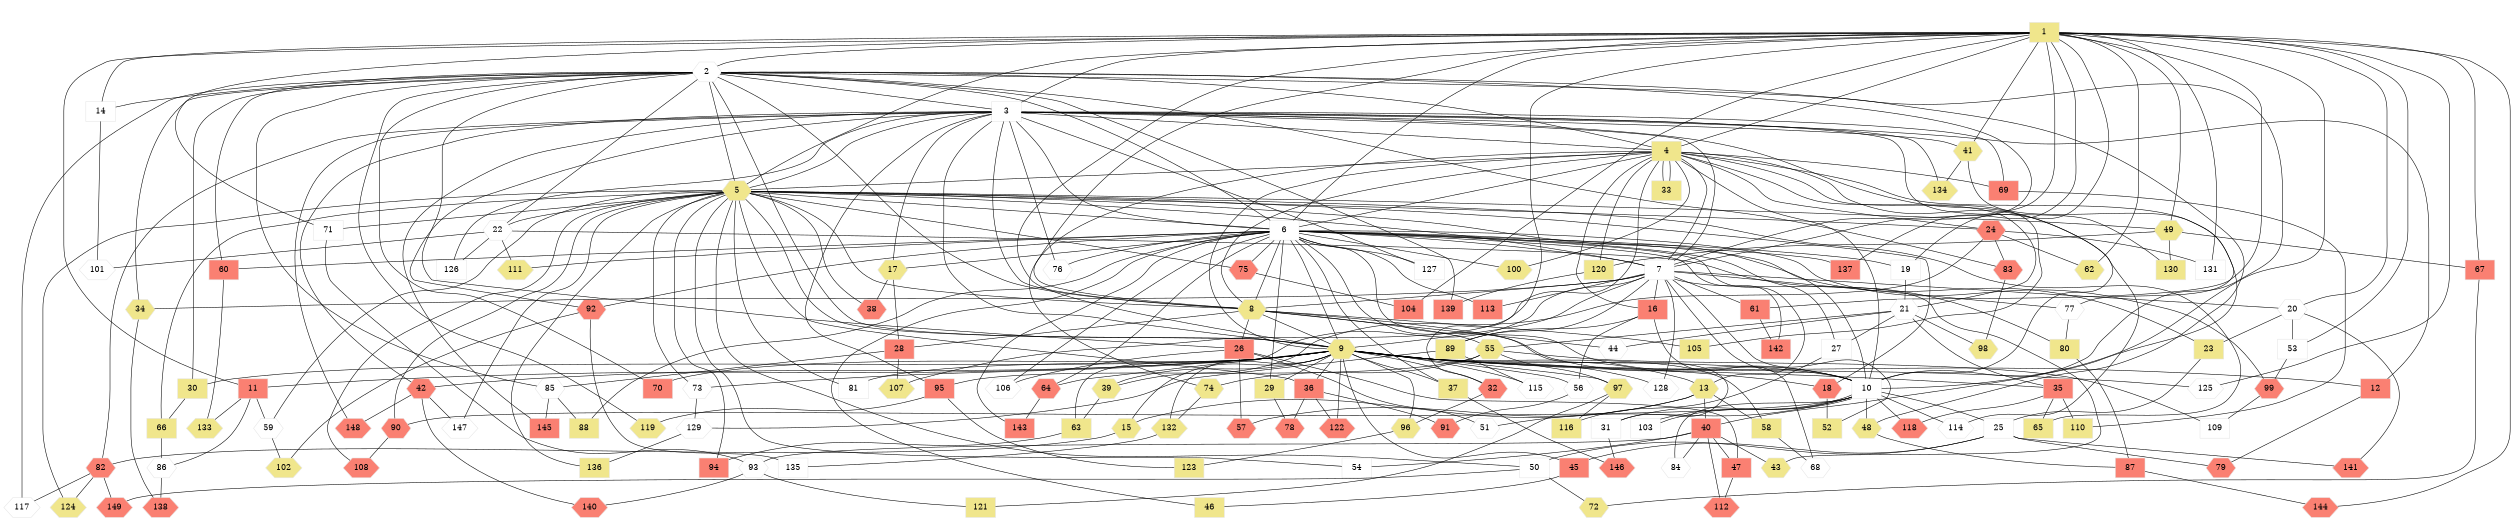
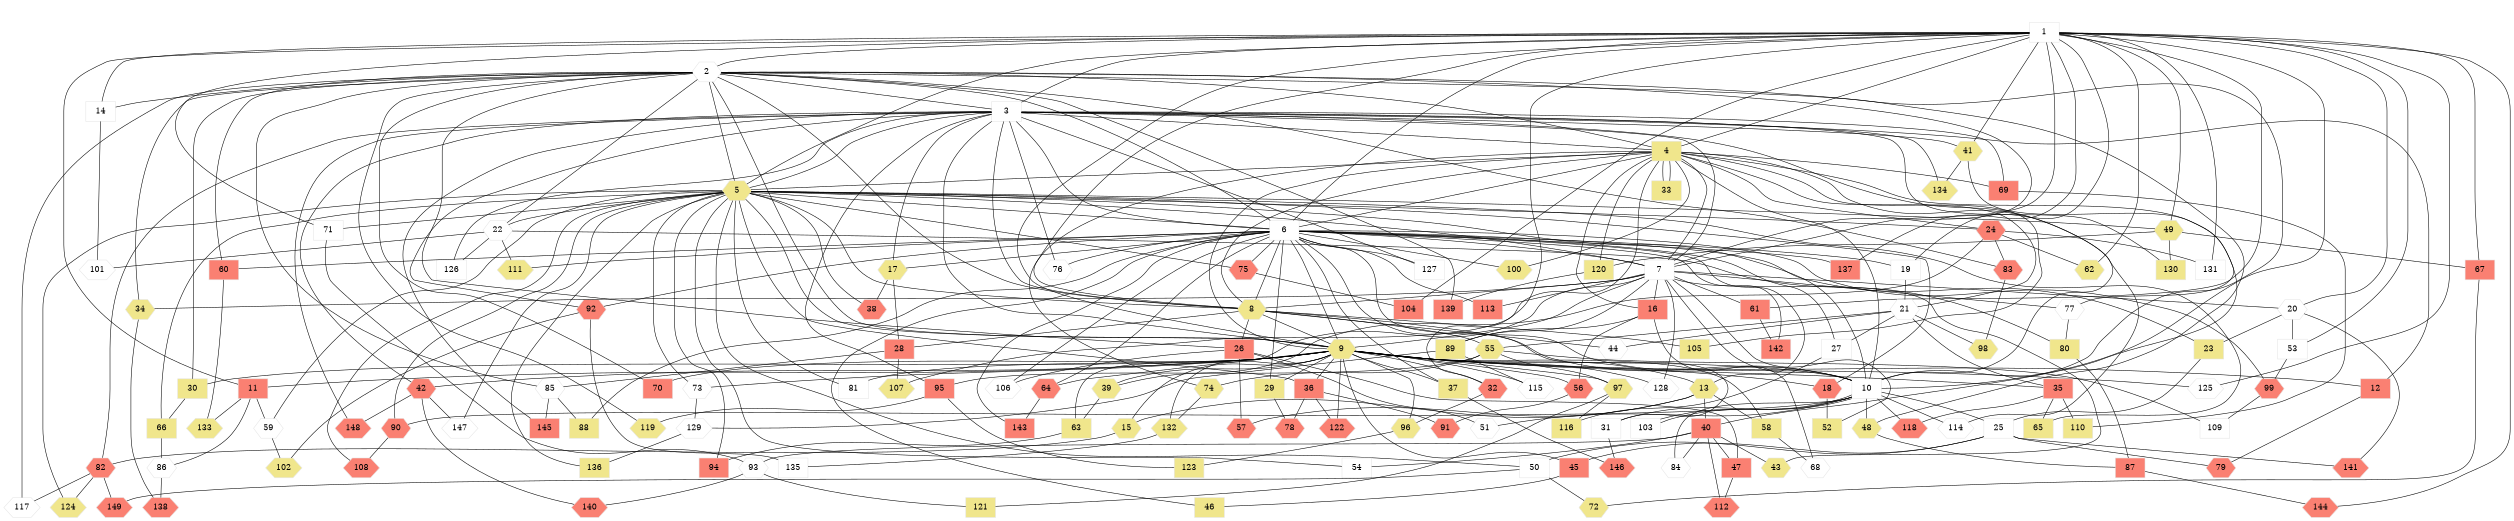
(2044, 32) -> (2044, 32)
(1579, 389) -> (1579, 389)
